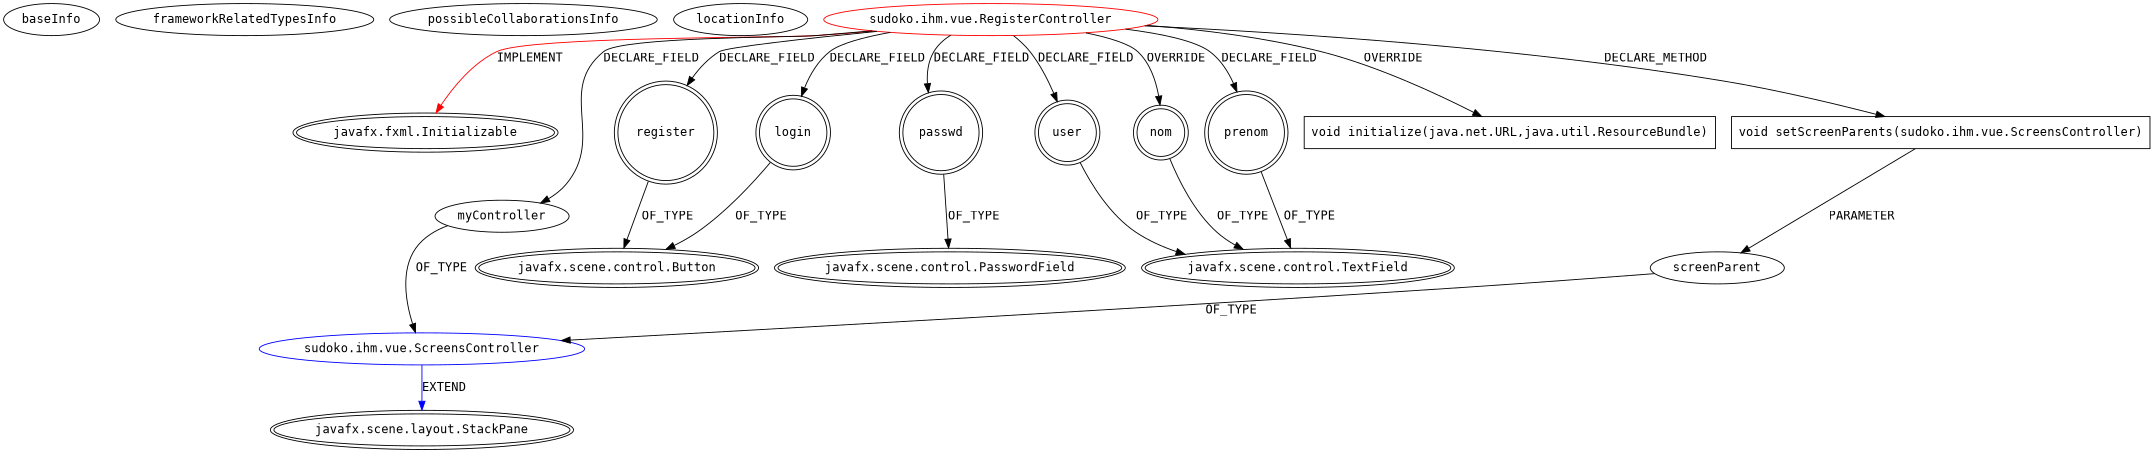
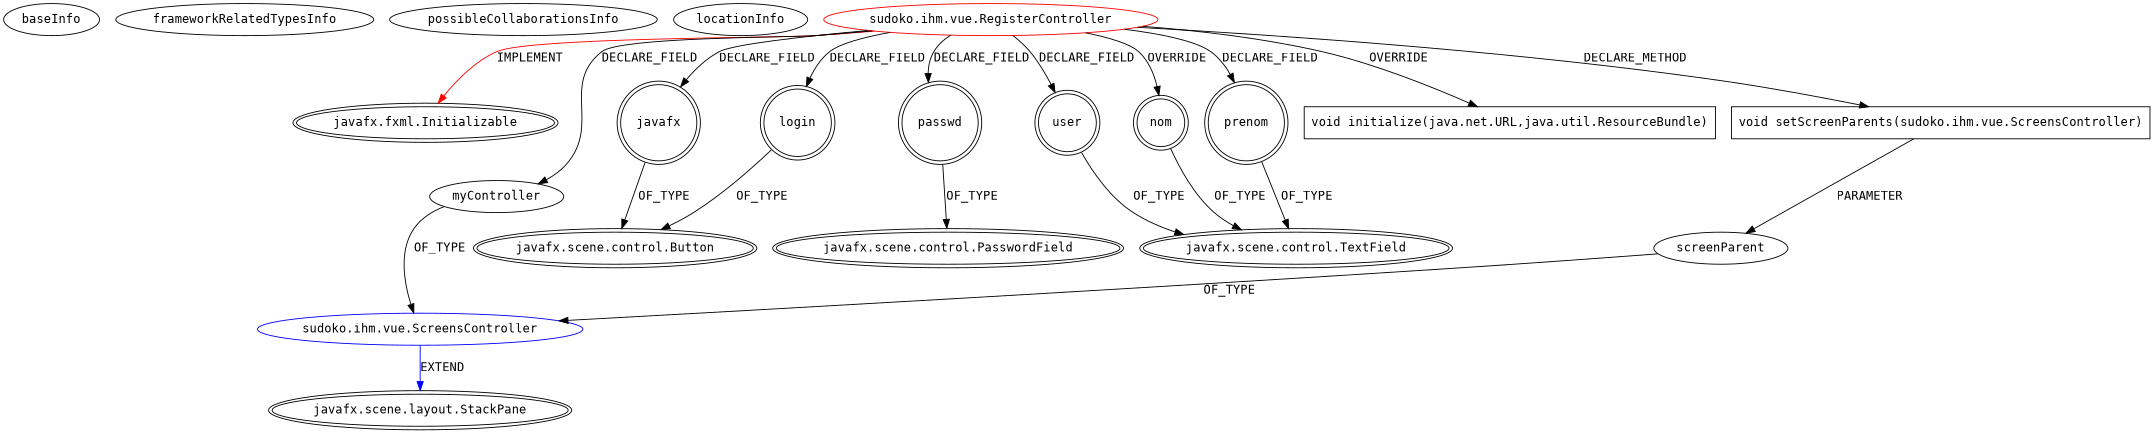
(666, 133) -> (659, 123)
